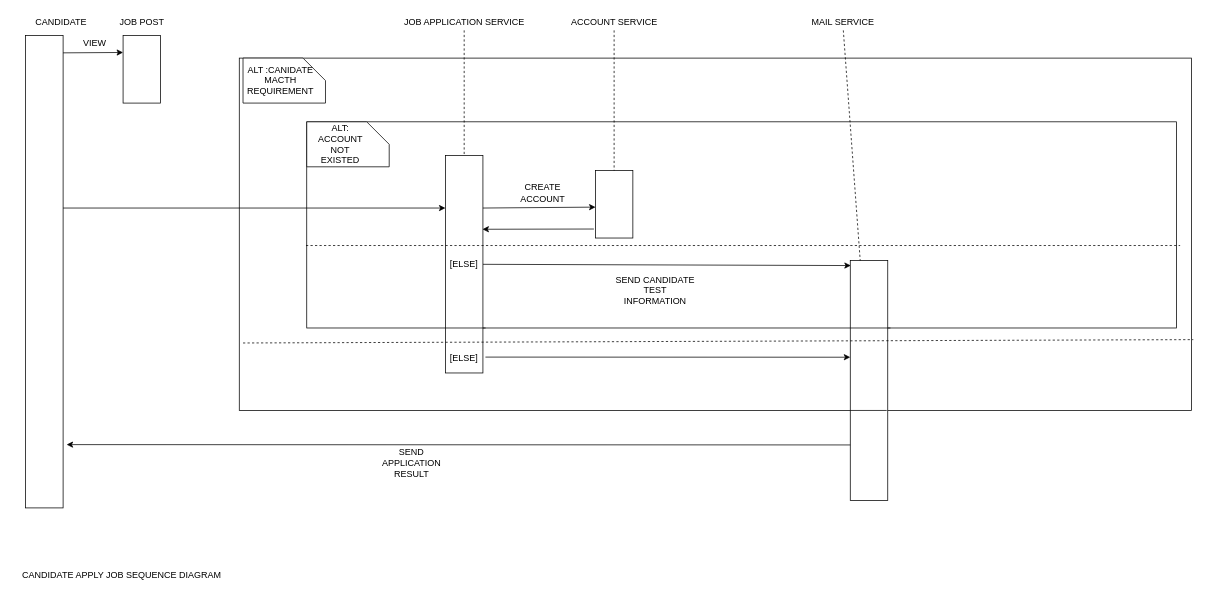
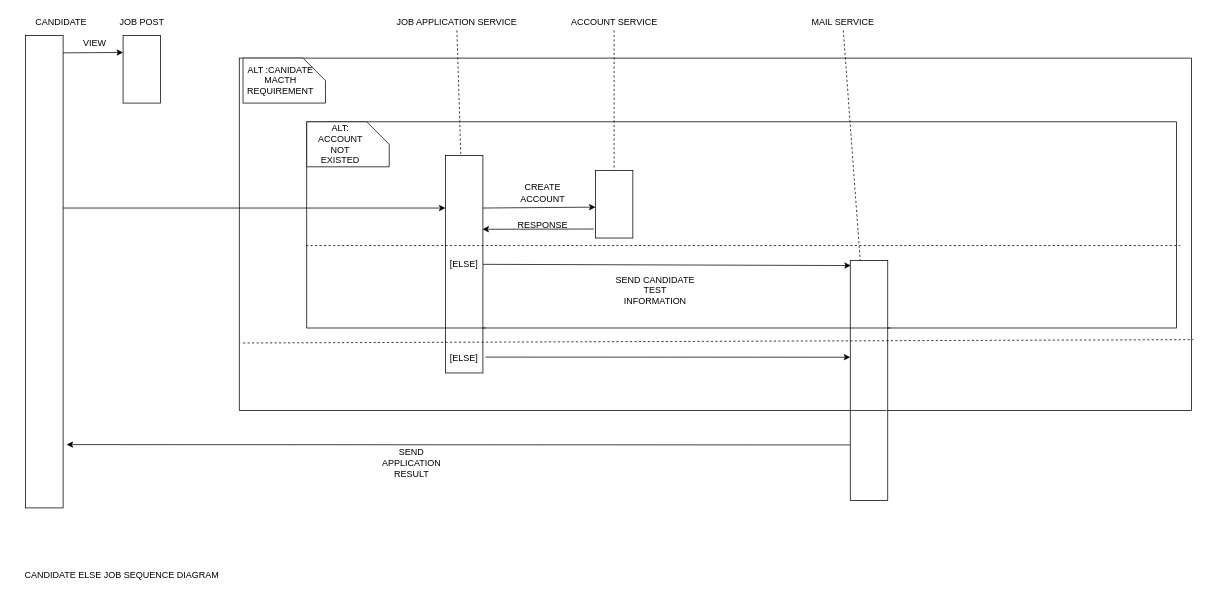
(464, 23) -> (456, 23)
none -> (543, 225)
(122, 576) -> (122, 576)
